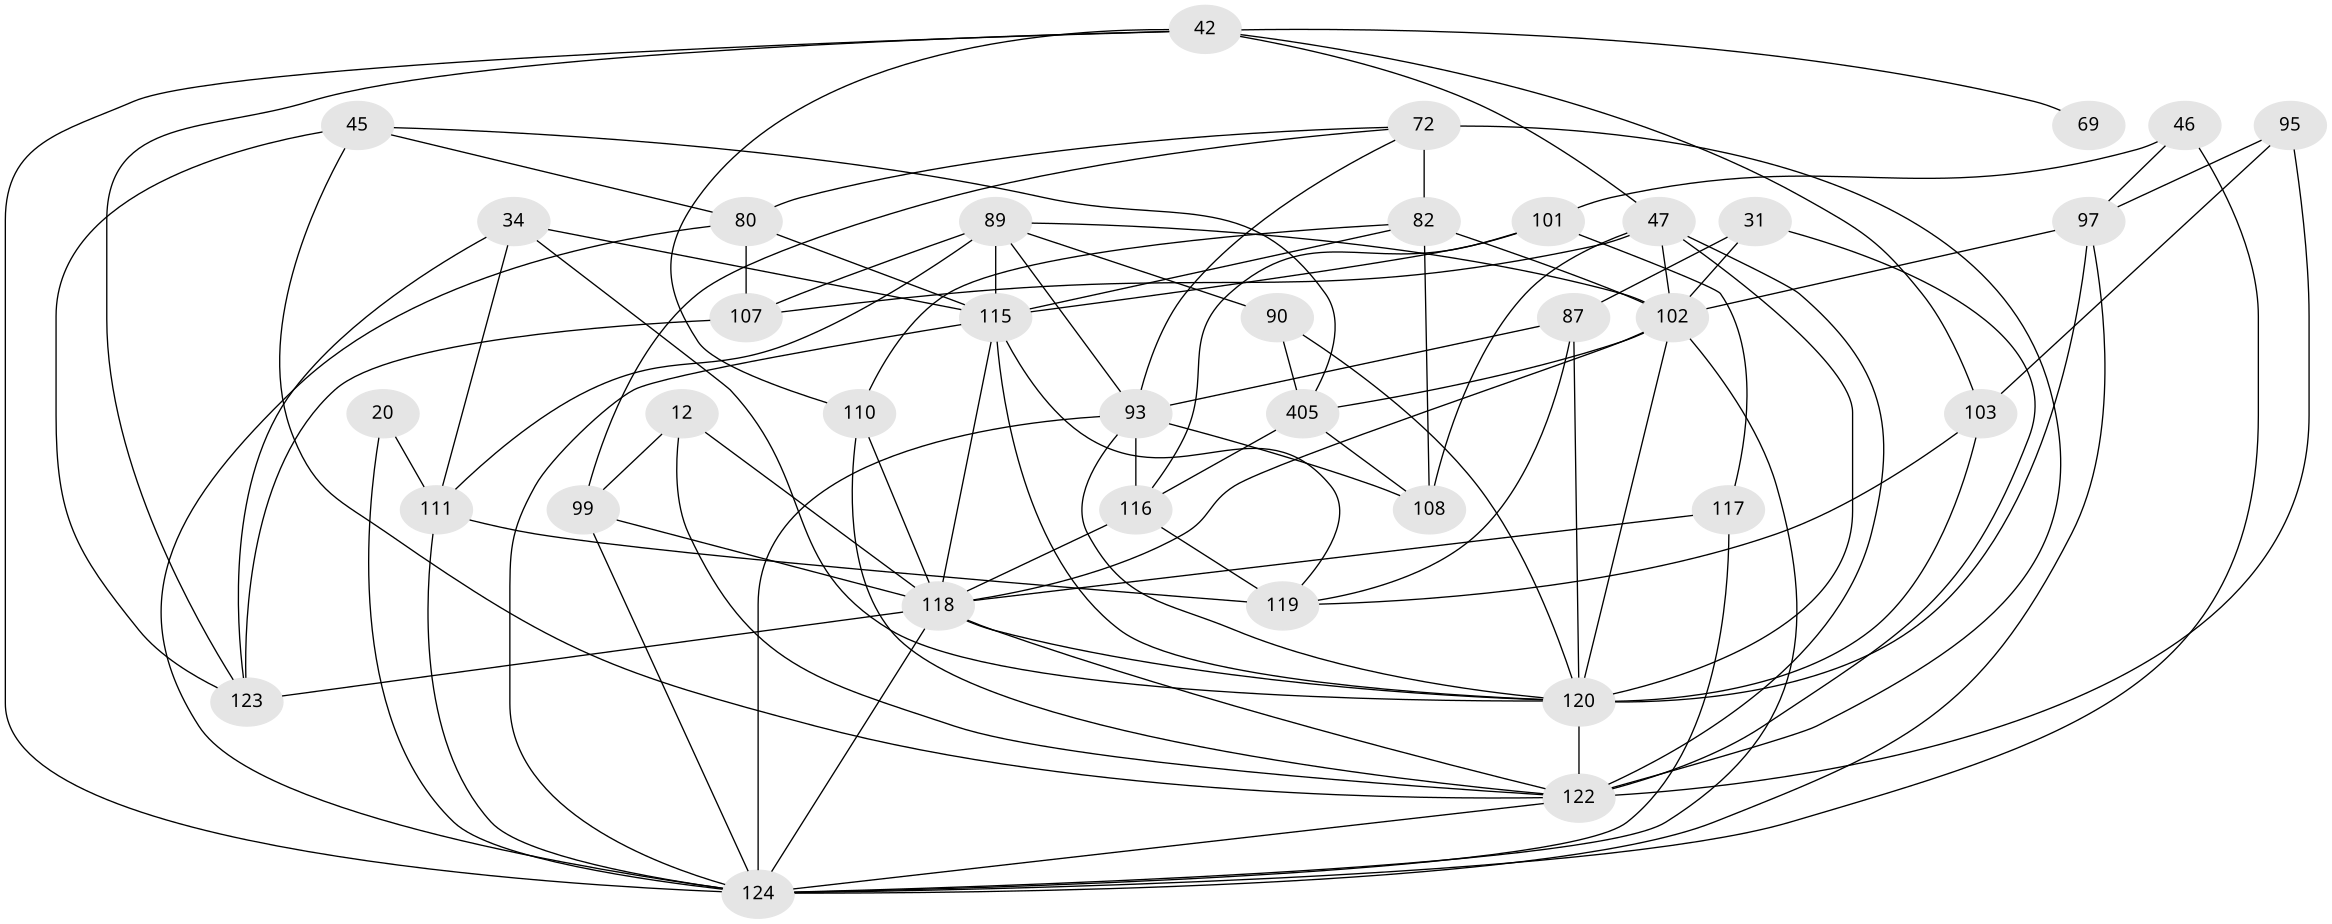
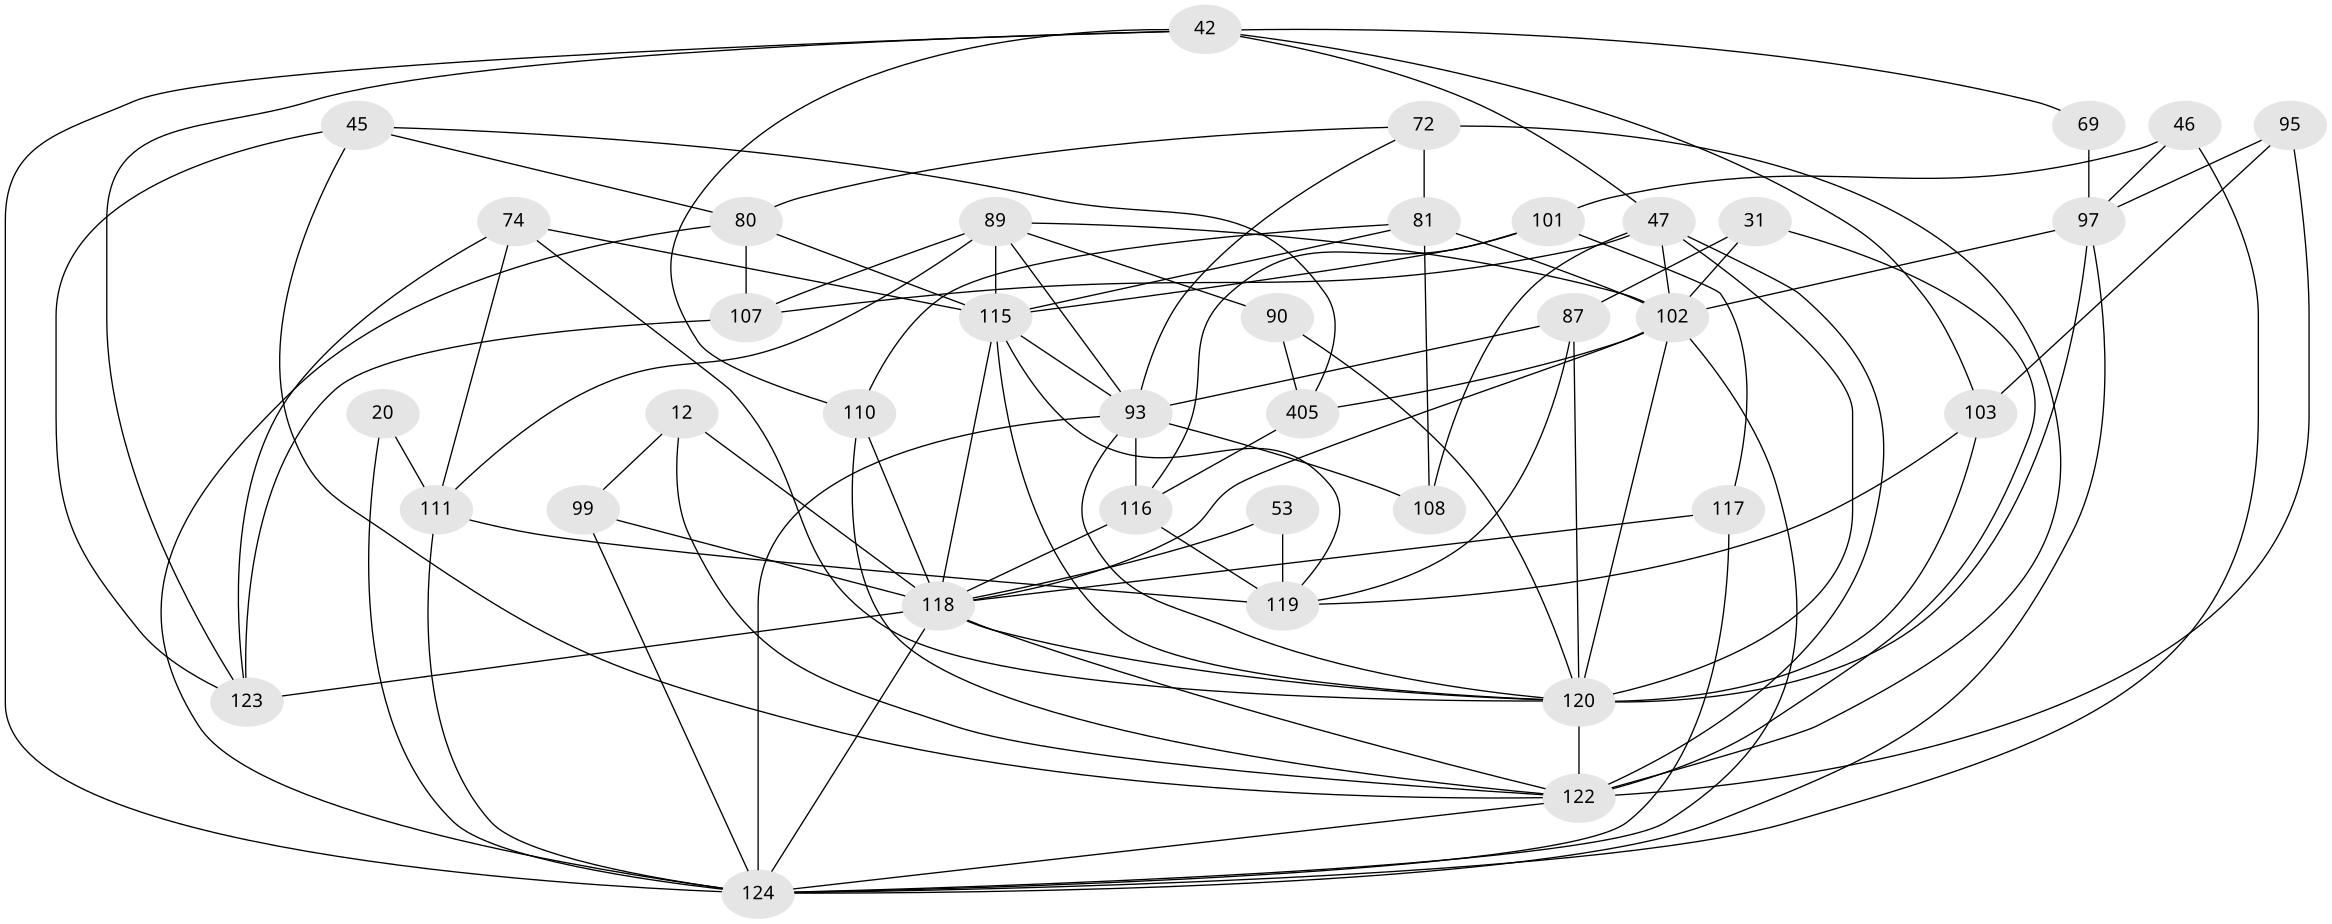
none -> (2089, 174)
(925, 204) -> none
(514, 222) -> (514, 222)
(1424, 222) -> (1424, 222)
(1366, 462) -> none
(524, 508) -> (1066, 366)
none -> (1283, 510)
